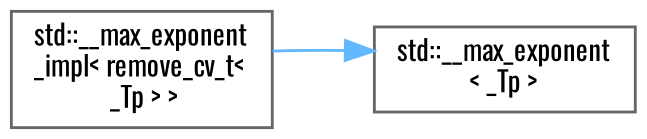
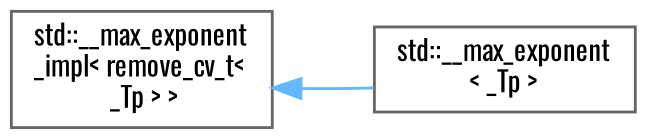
(309, 50) -> (338, 89)
